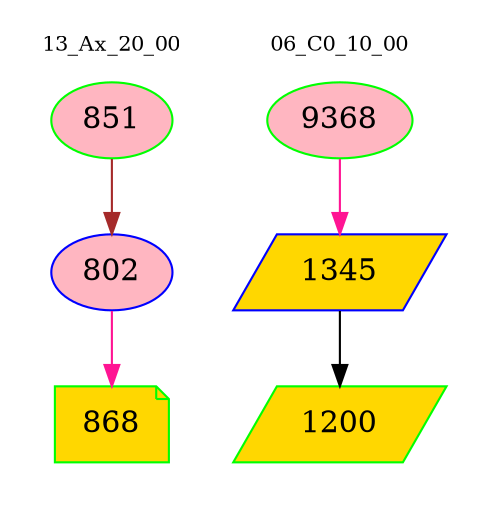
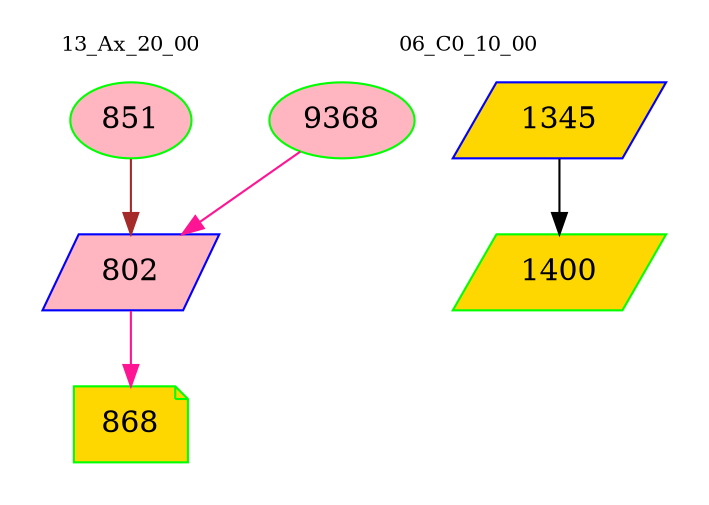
(340, 186) -> (268, 174)
(112, 272) -> (131, 272)
(340, 424) -> (559, 272)
